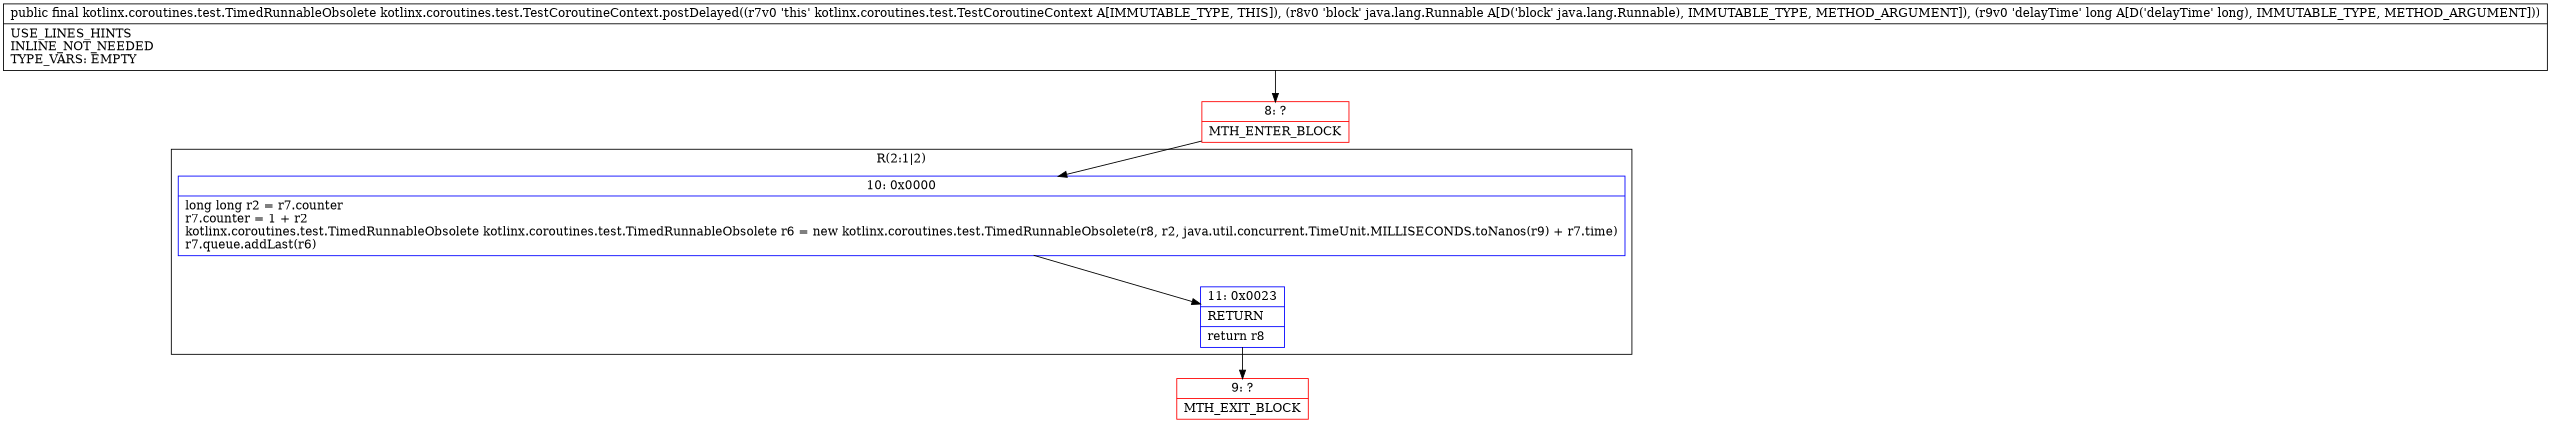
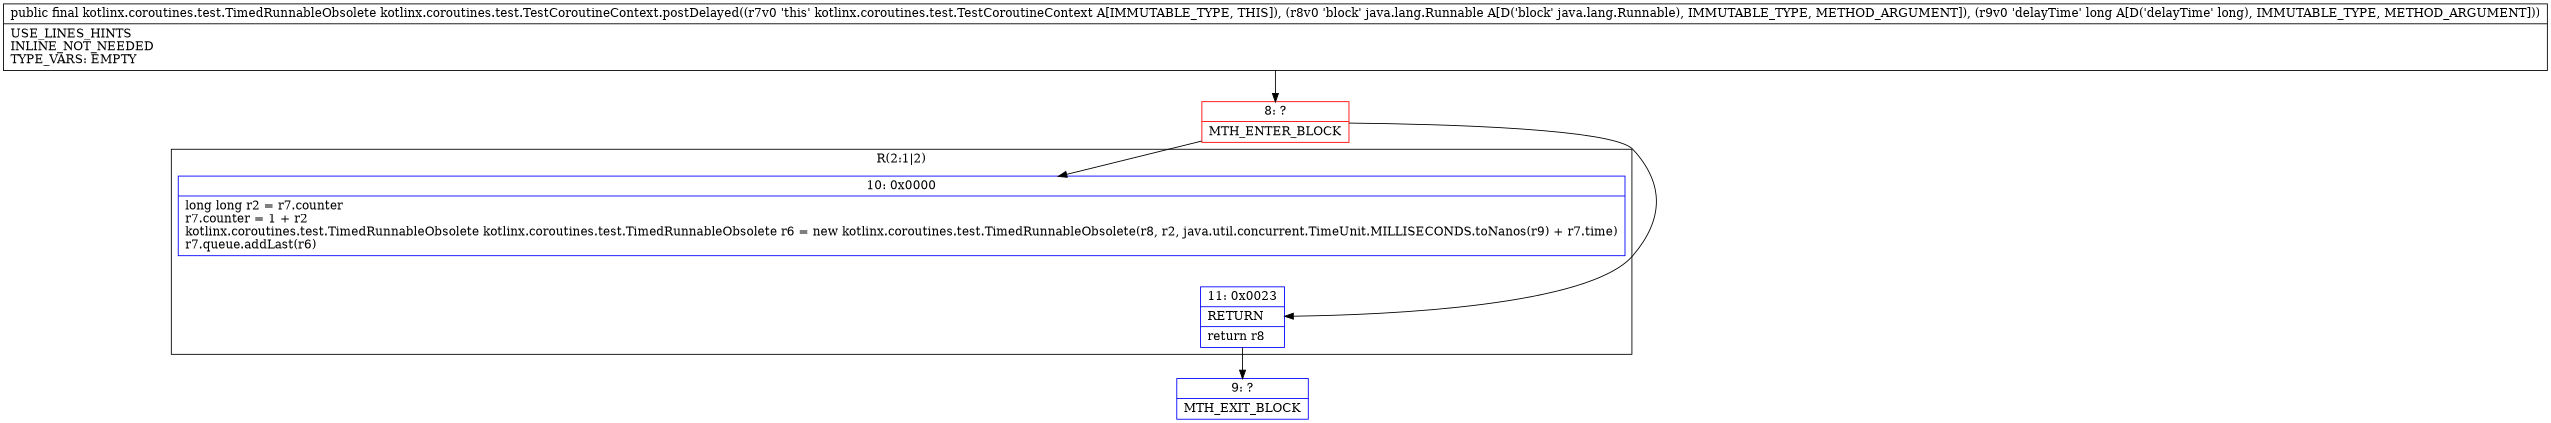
(1113, 278) -> (1648, 233)
(1243, 399) -> (1243, 399)
